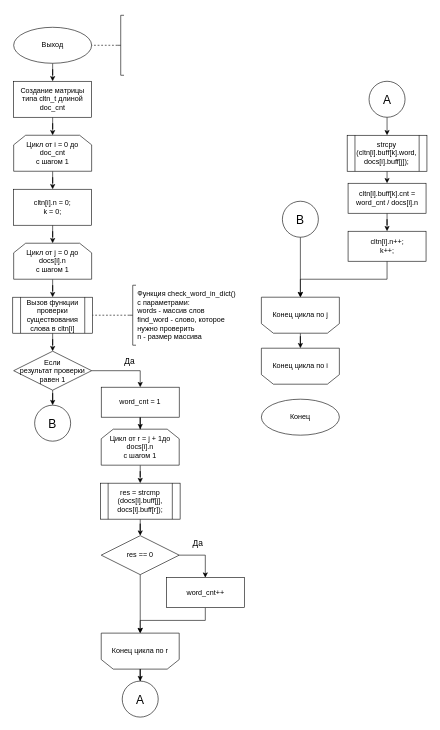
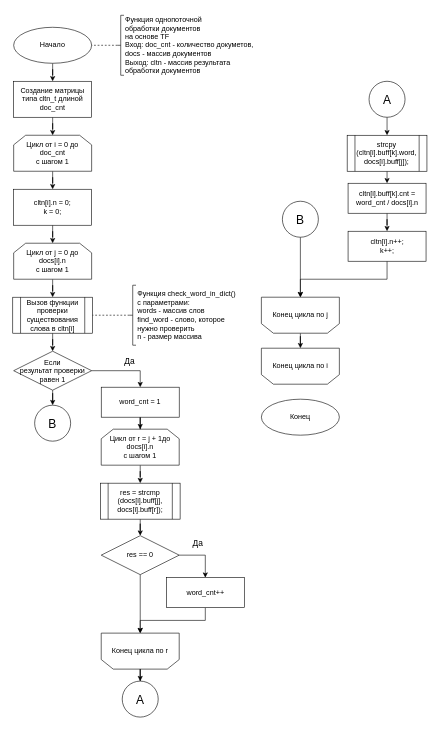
(53, 45) -> (53, 45)
none -> (196, 45)
